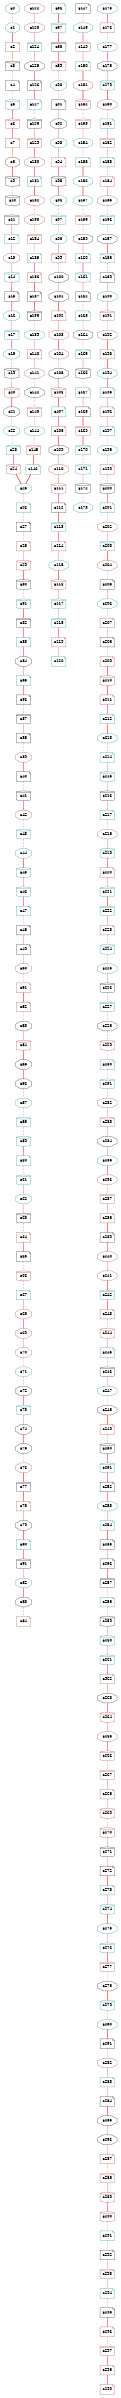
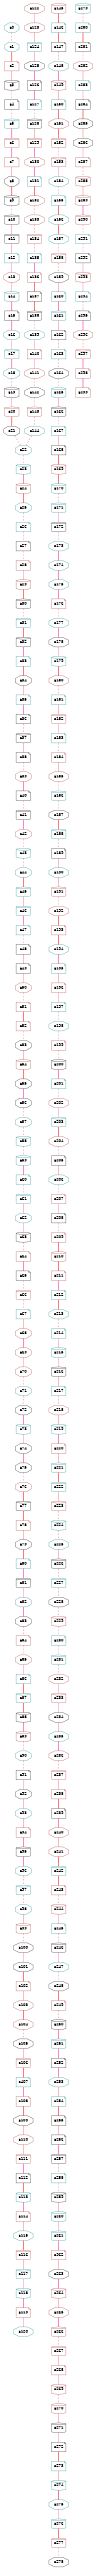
none -> (12, 229)
(34, 441) -> (29, 441)
(28, 479) -> (59, 37)
none -> (59, 565)
(24, 652) -> (23, 671)
(59, 661) -> (23, 2332)
(107, 738) -> (59, 1314)
(107, 930) -> (59, 1506)
none -> (23, 1660)
(107, 1996) -> none
(107, 2025) -> (83, 28)
(107, 2332) -> (83, 335)
